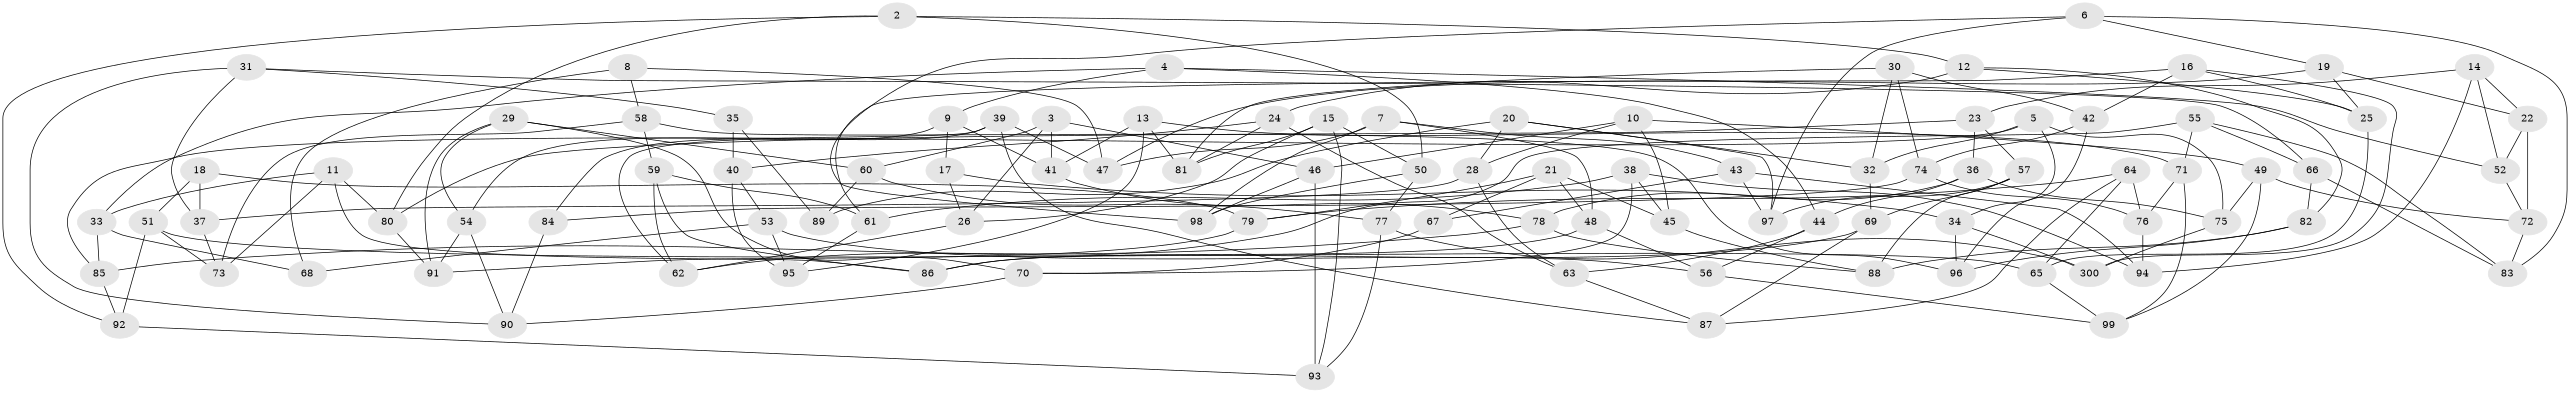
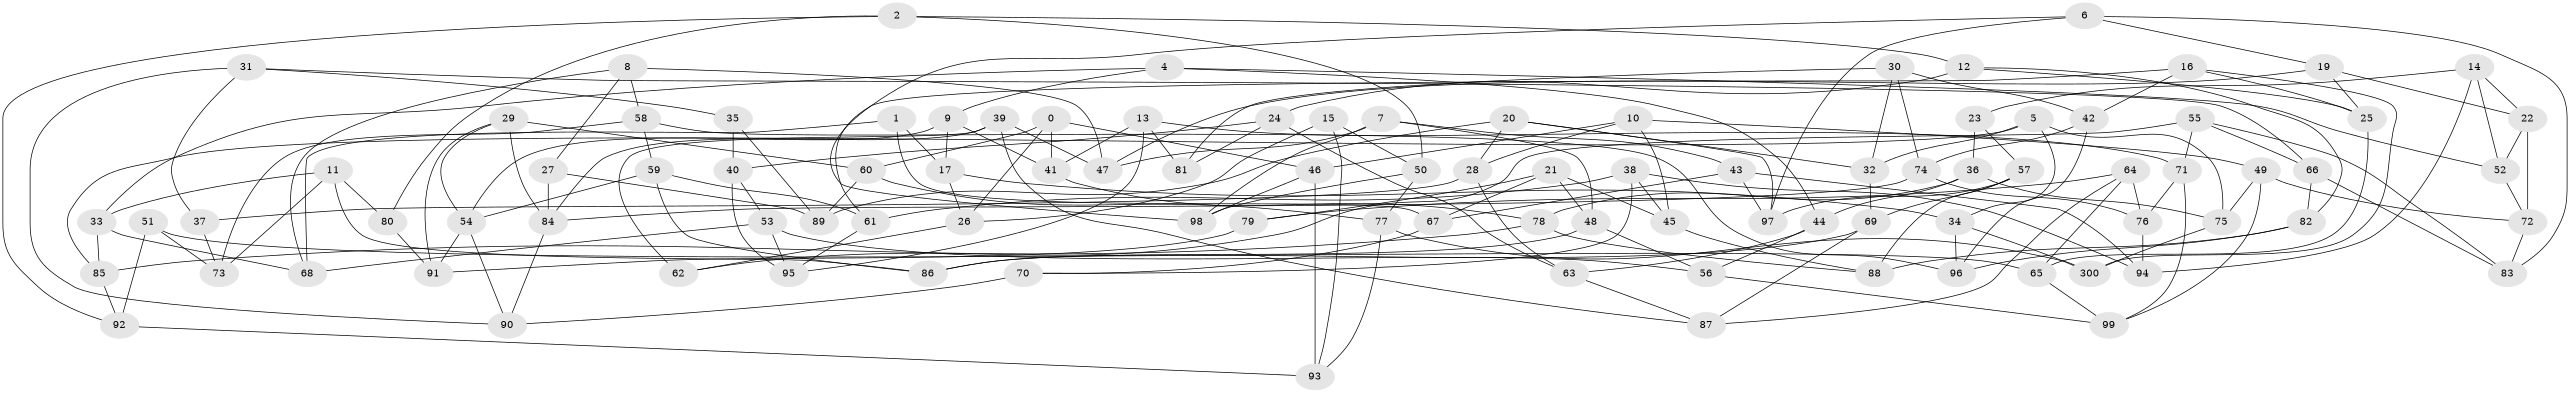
none -> (897, 119)
(1051, 119) -> (1051, 119)
(1172, 135) -> none
(1255, 145) -> none
(200, 171) -> none
none -> (548, 171)
(657, 224) -> (560, 196)
(758, 243) -> (519, 173)
